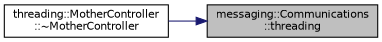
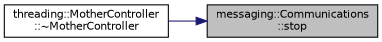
(292, 21) -> (292, 21)
